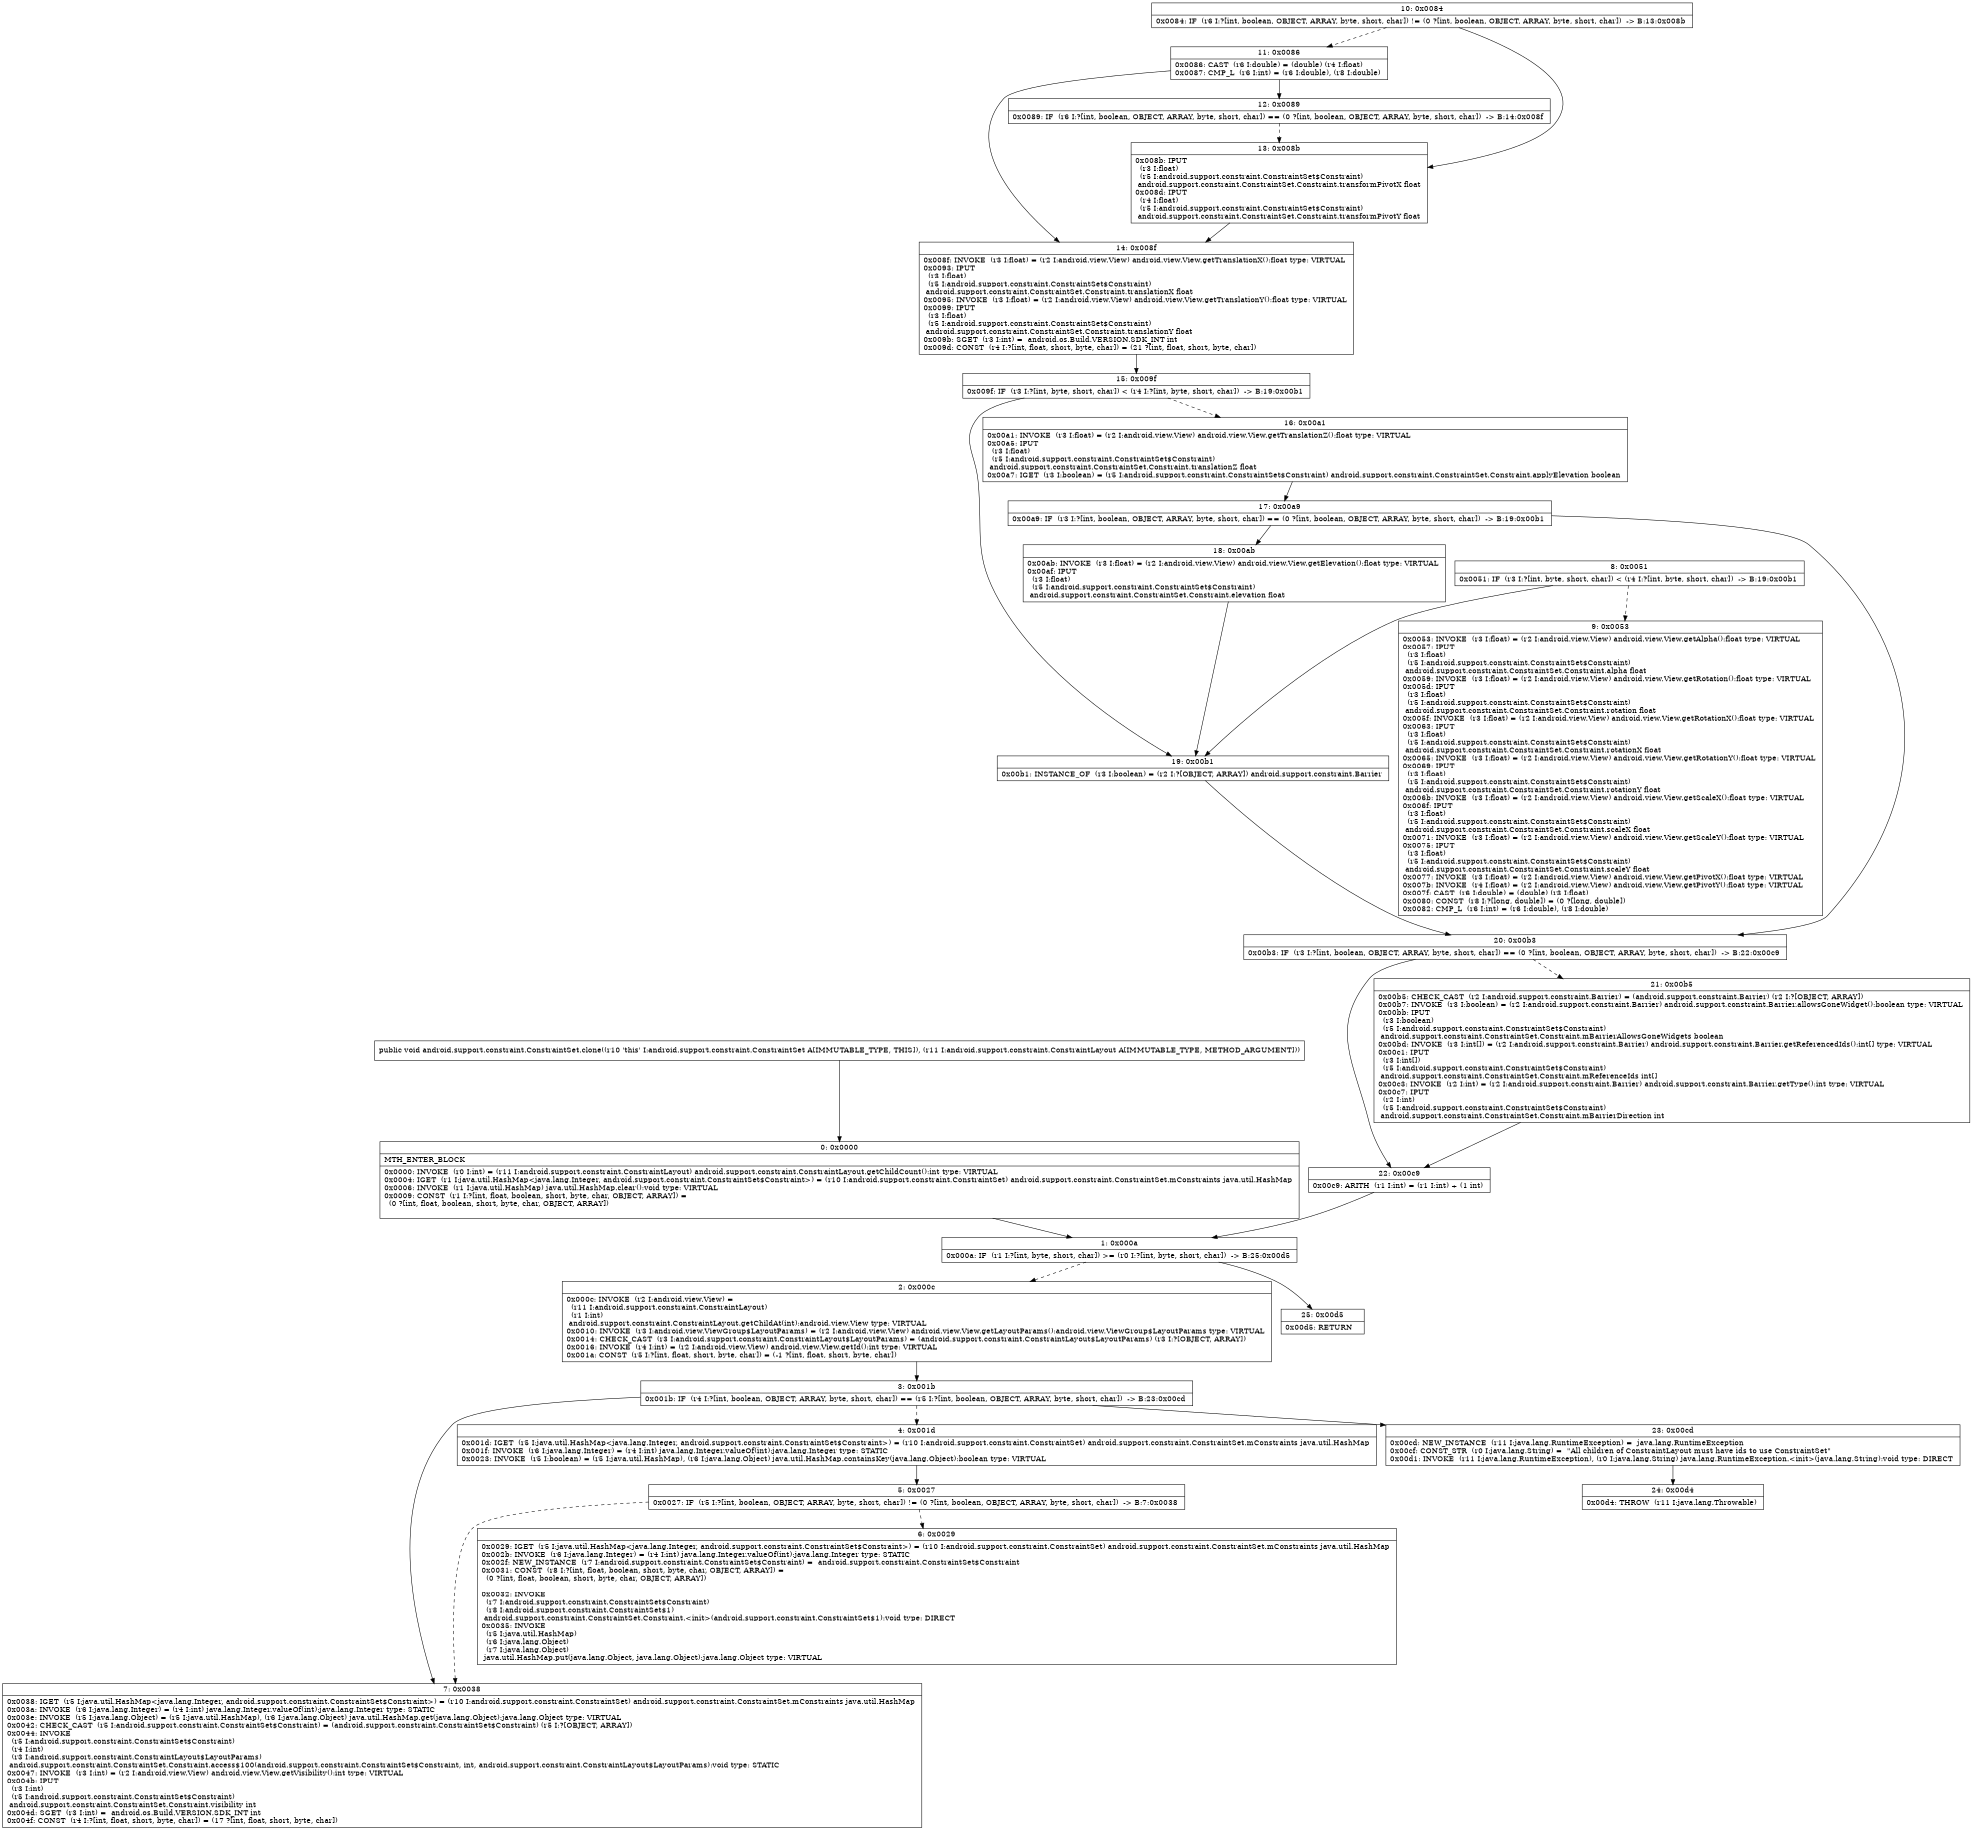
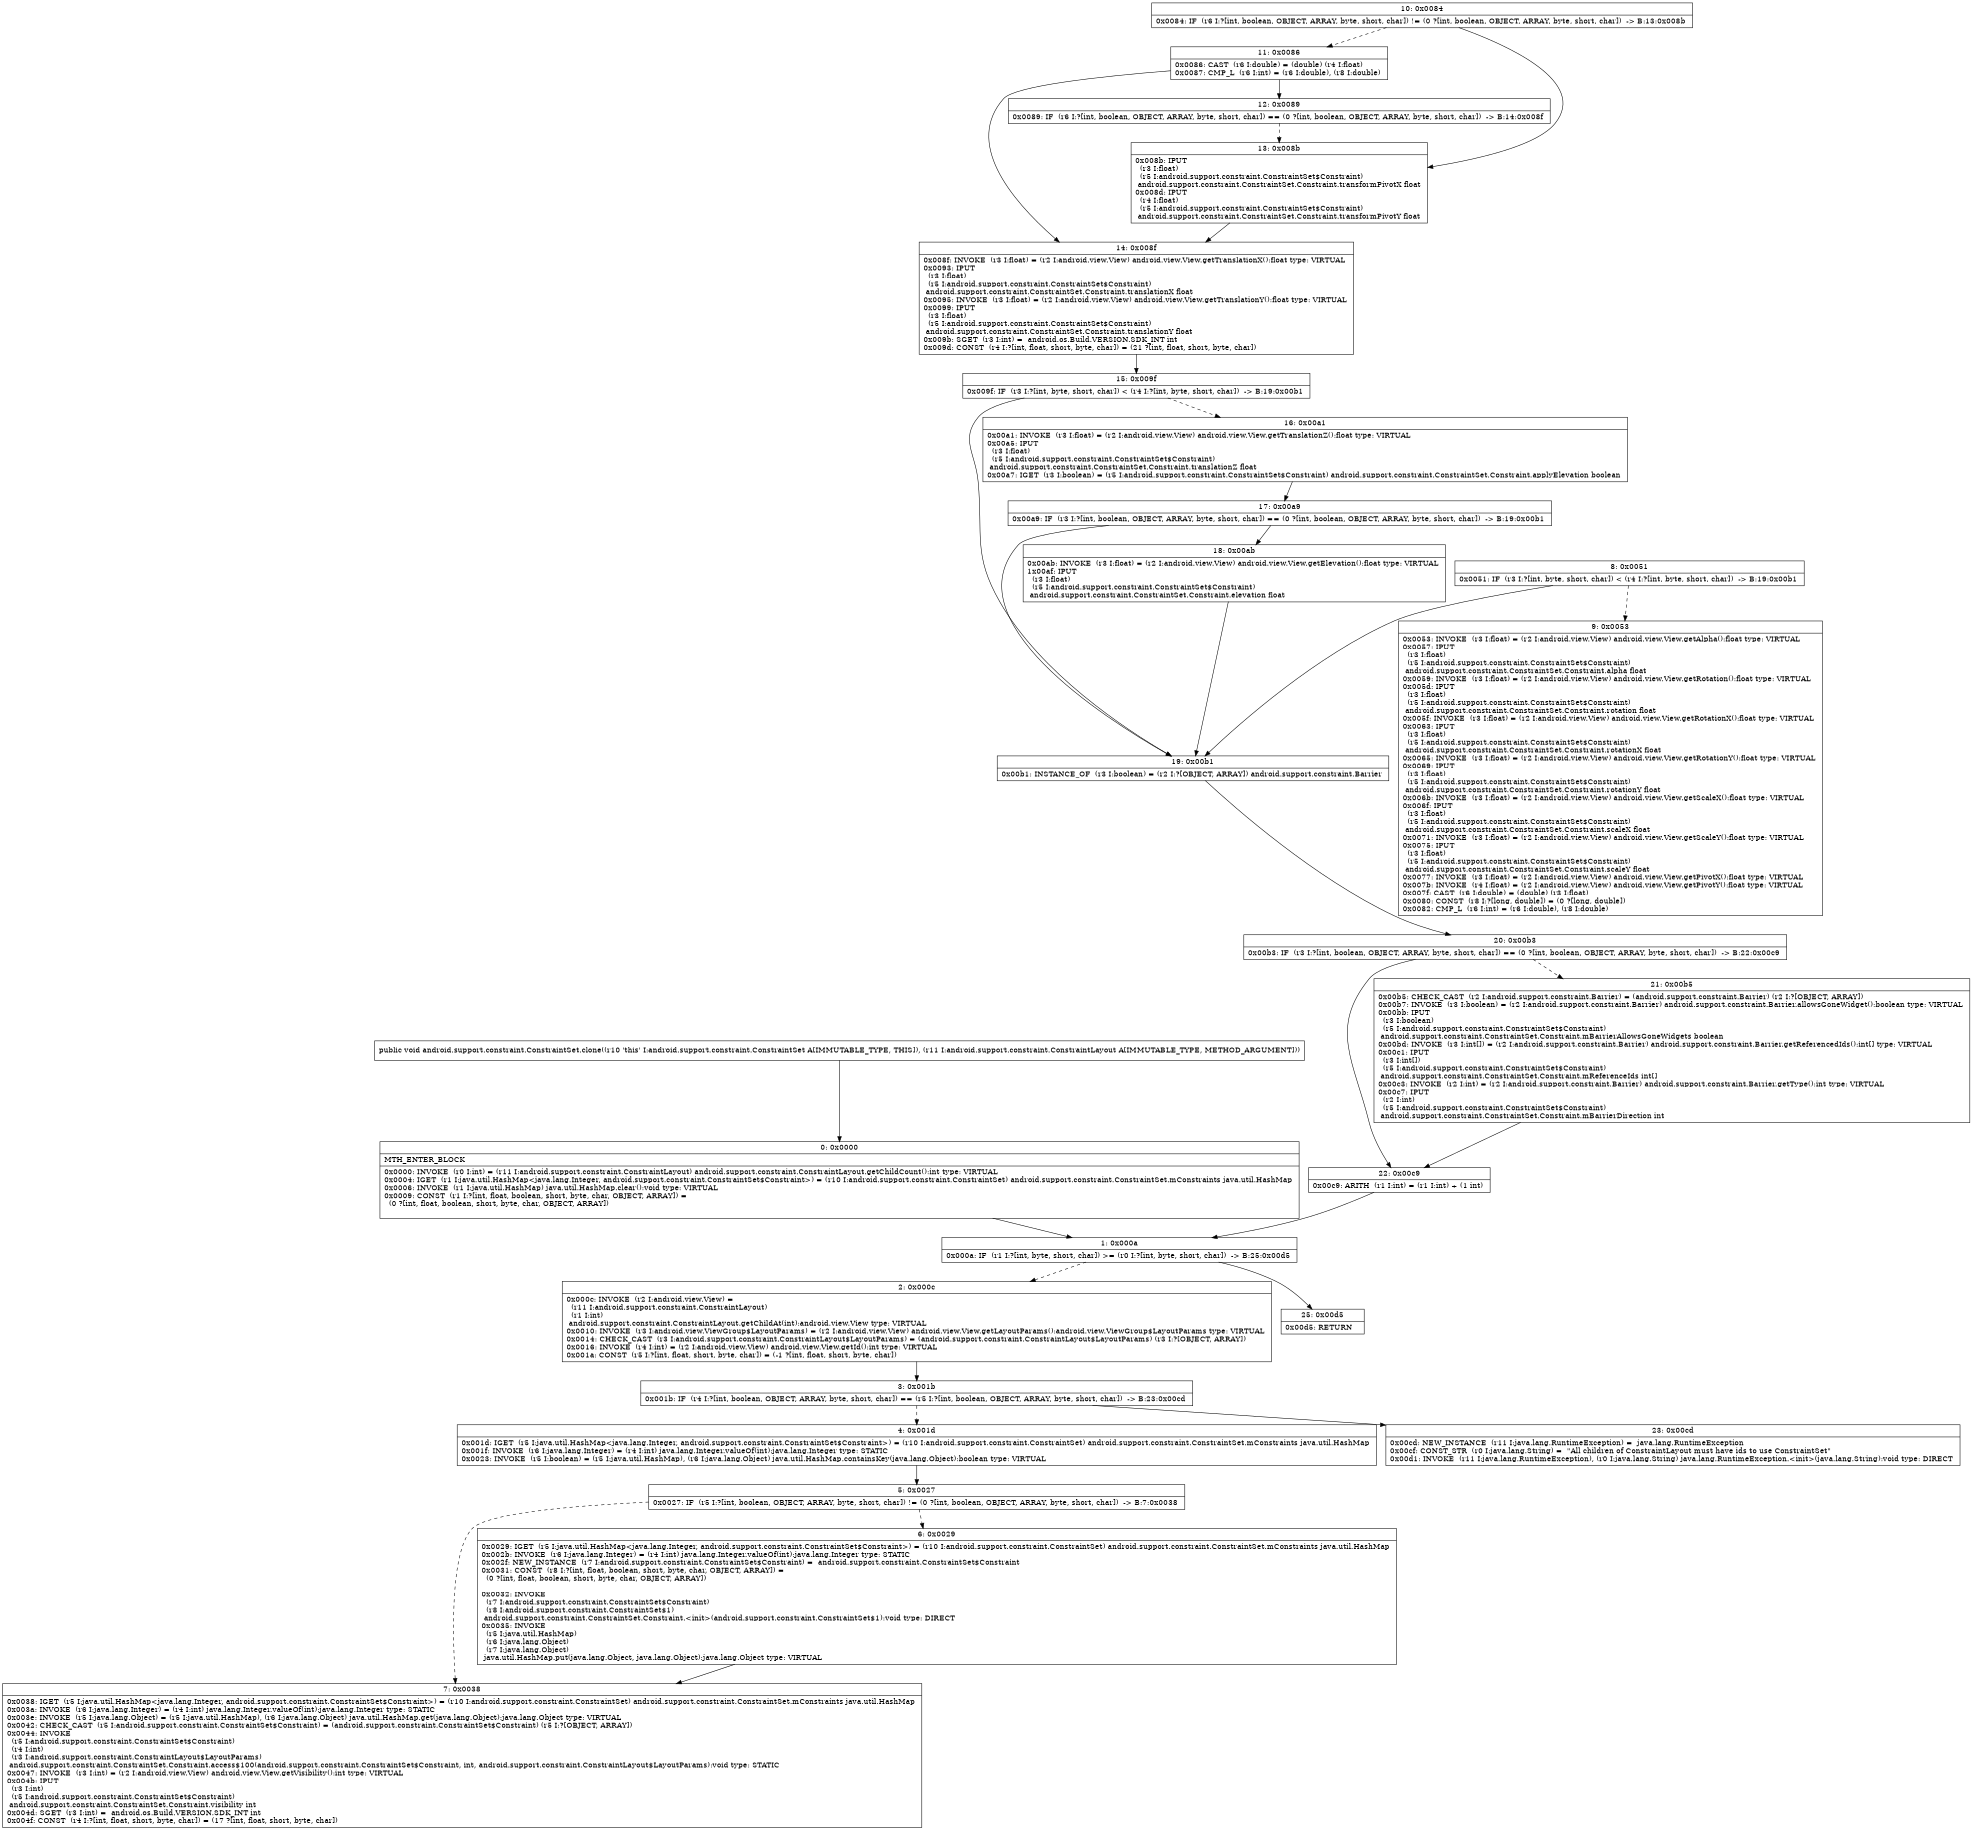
(1055, 572) -> (1055, 572)
(1883, 642) -> (1004, 600)
(431, 1455) -> (708, 1673)
(1673, 1497) -> none
